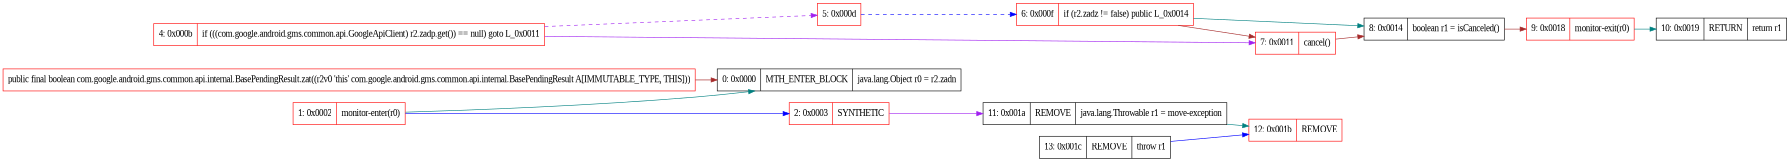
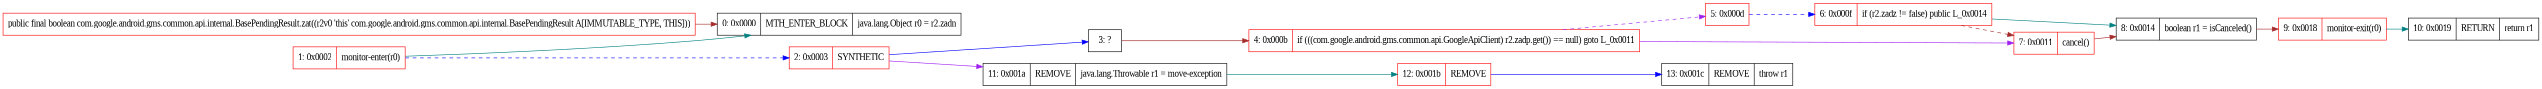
(1214, 31) -> (1984, 30)
none -> (1105, 41)
(594, 114) -> (594, 58)
(1207, 138) -> (1573, 74)
